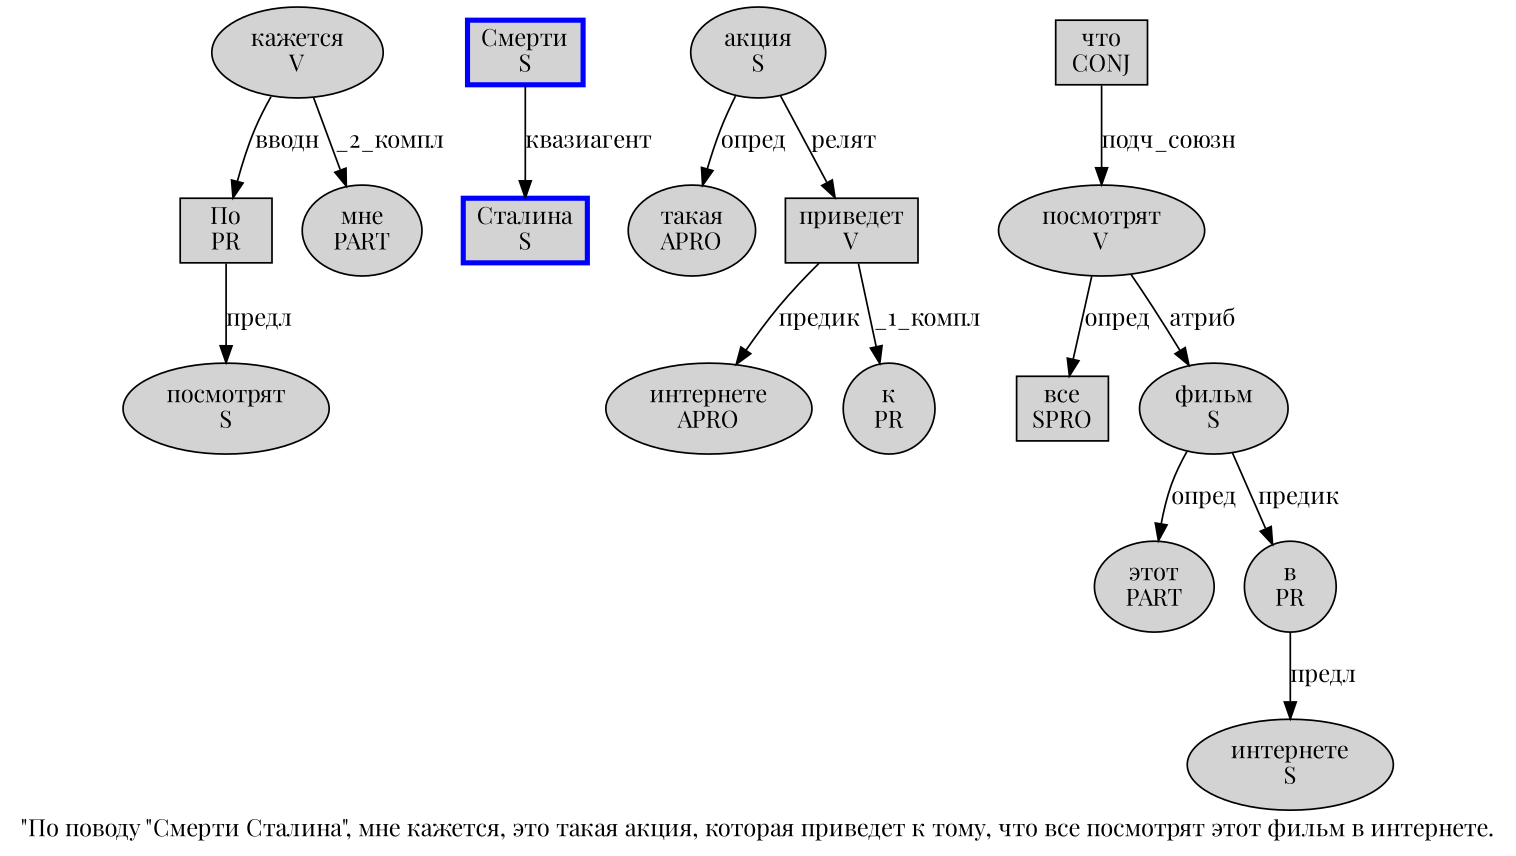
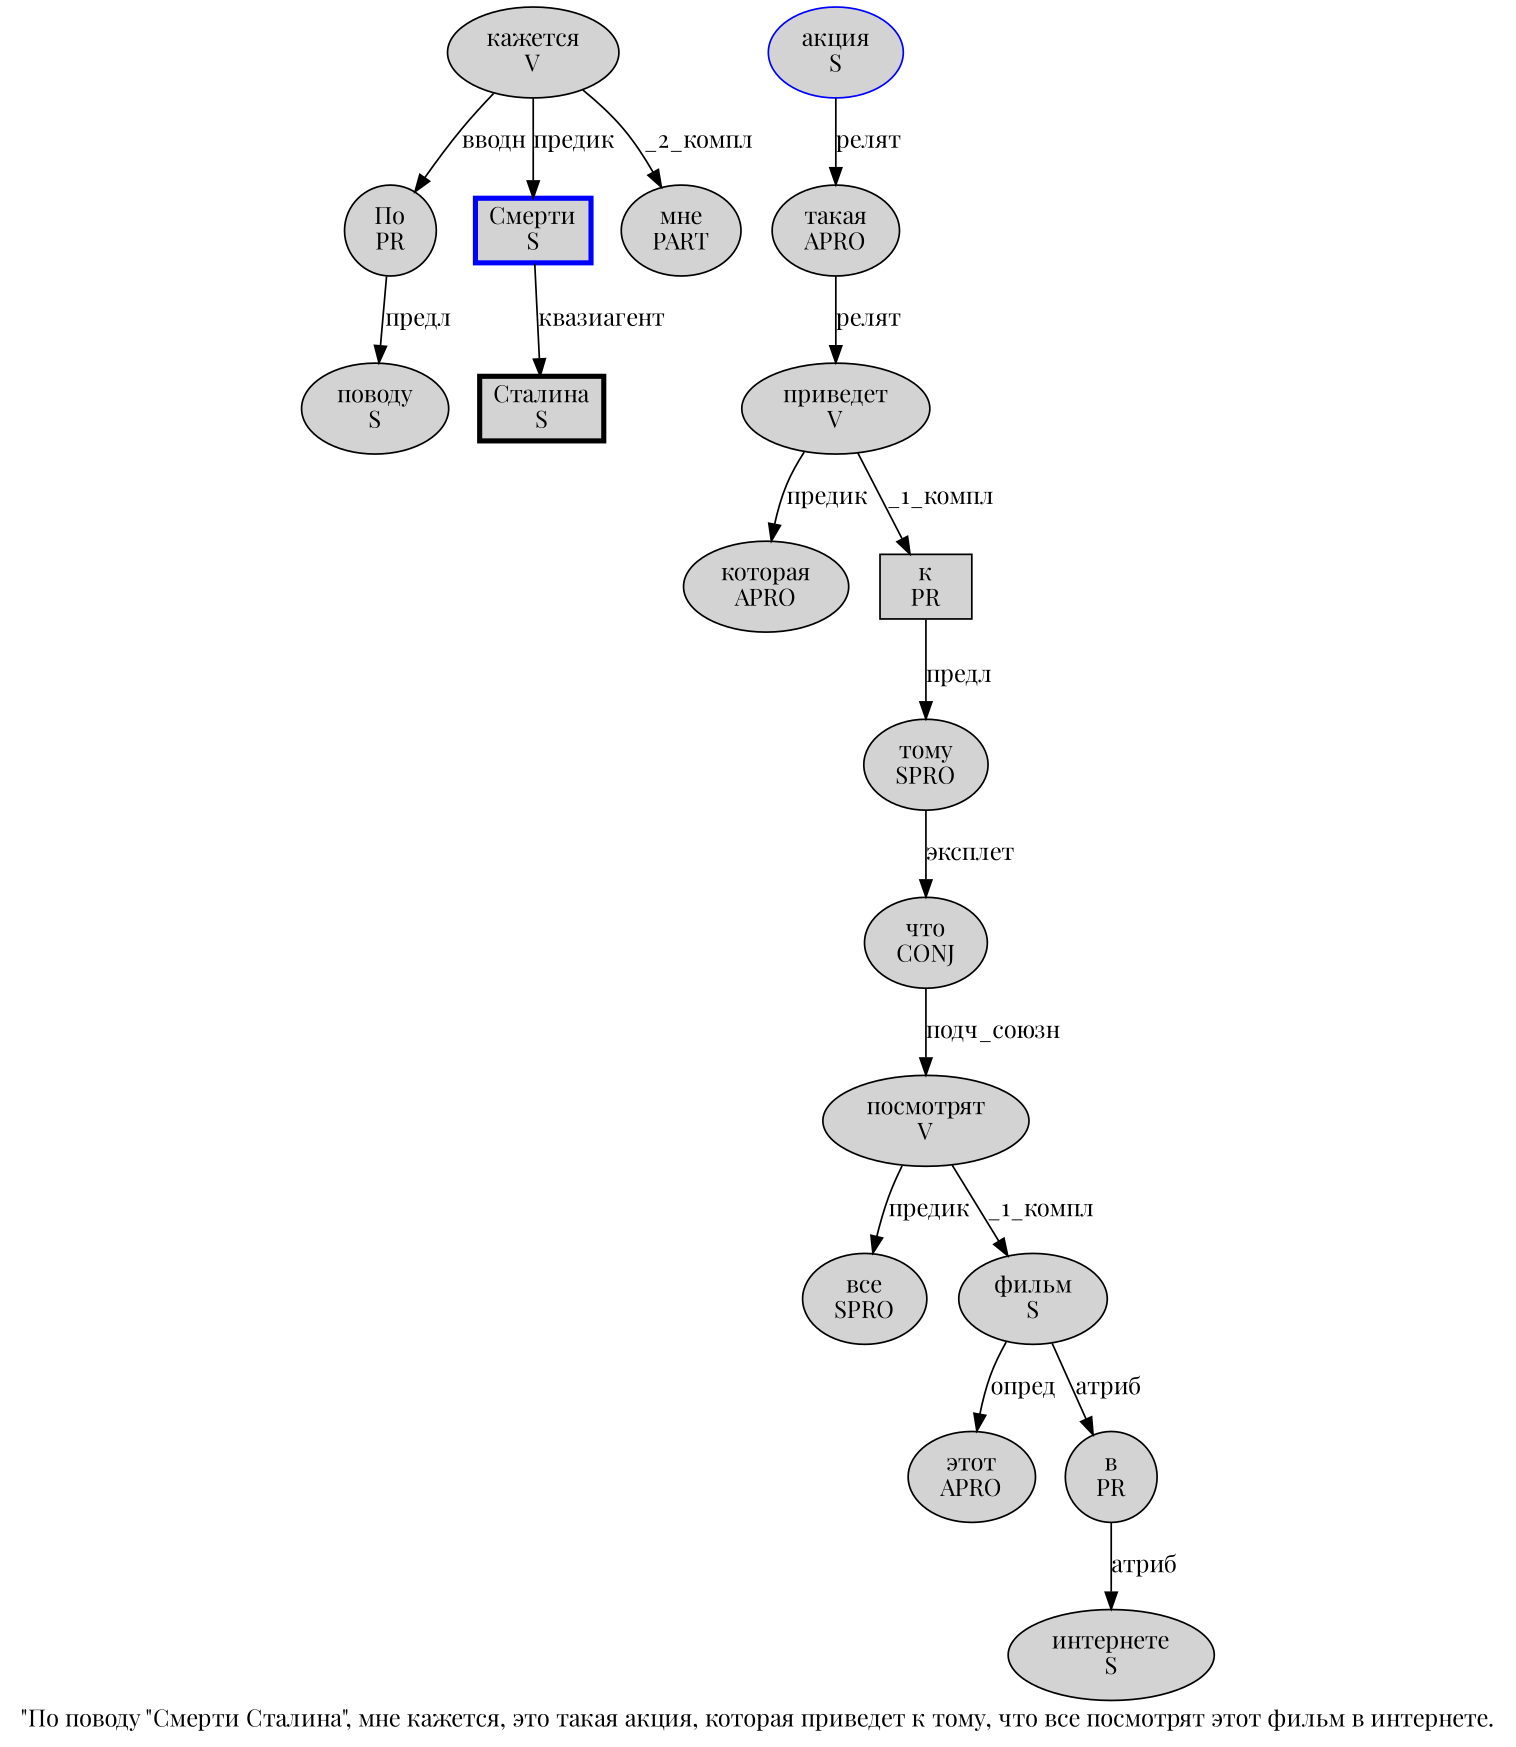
(758, 52) -> (836, 52)
(1102, 52) -> (926, 943)
none -> (533, 139)
(804, 139) -> (836, 311)
(754, 142) -> (869, 142)
(226, 231) -> (390, 231)
(525, 231) -> (542, 409)
(852, 231) -> (836, 409)
(1118, 320) -> (930, 1210)
(1203, 320) -> (1042, 1210)
(226, 409) -> (375, 409)
(709, 409) -> (766, 587)
(889, 409) -> (926, 587)
(1062, 409) -> (865, 1299)
(1300, 498) -> (1109, 1388)
(1154, 587) -> (972, 1477)
(1324, 676) -> (1144, 1566)
none -> (926, 765)
